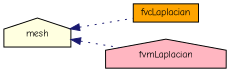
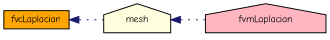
(106, 23) -> (91, 20)
